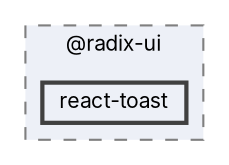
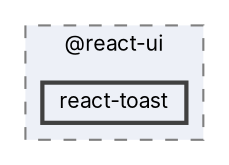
(114, 46) -> (114, 46)
